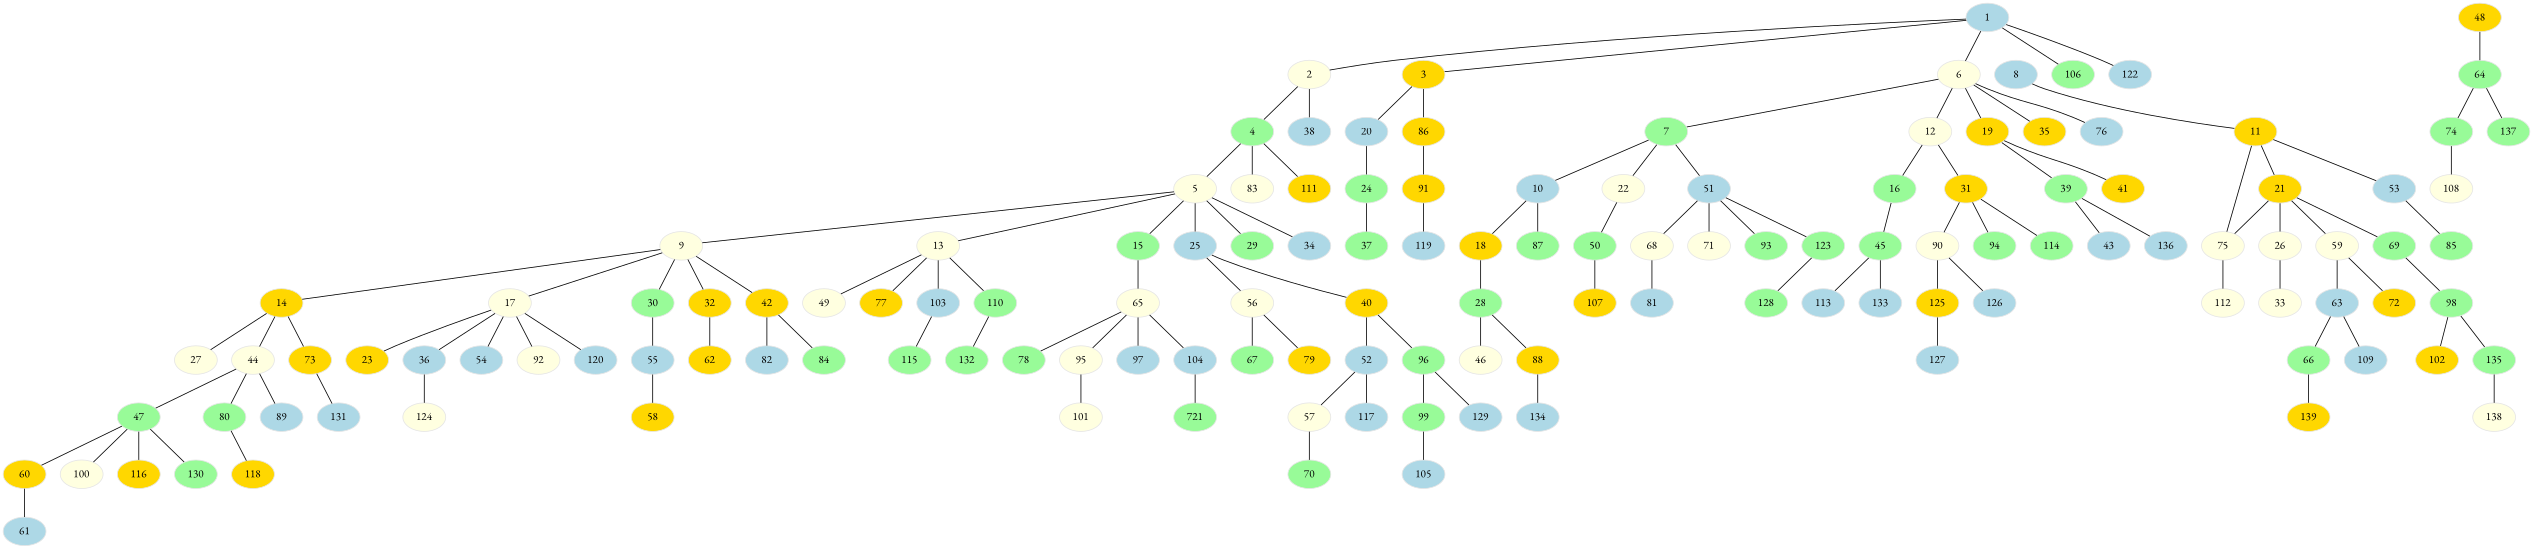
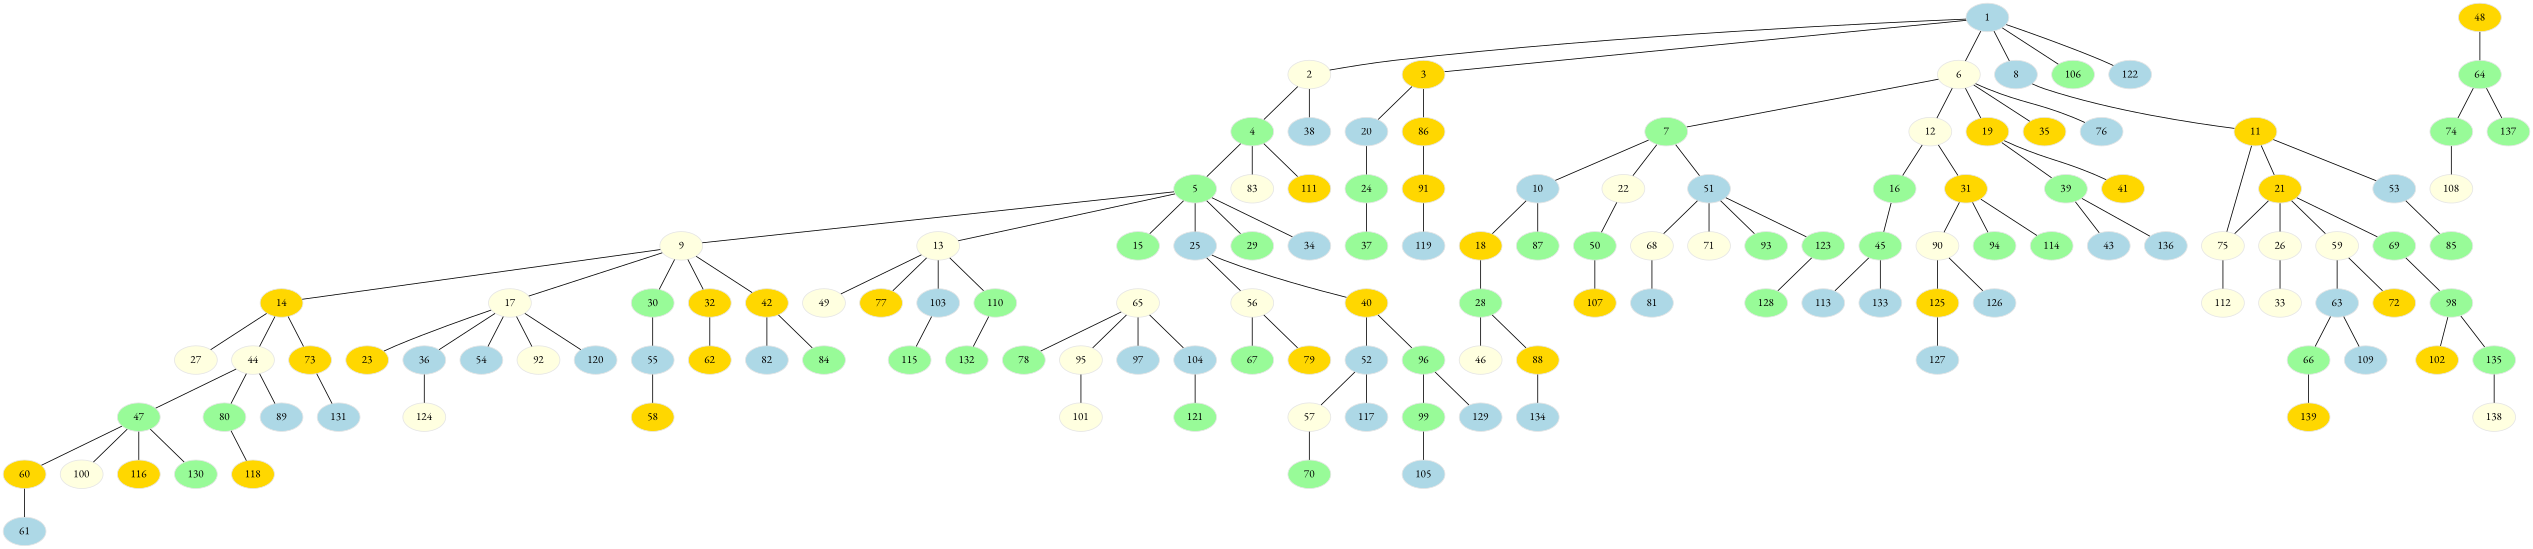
none -> (2002, 46)
(1195, 189) -> (1195, 189)
(1138, 274) -> none
(1195, 417) -> (1195, 417)
